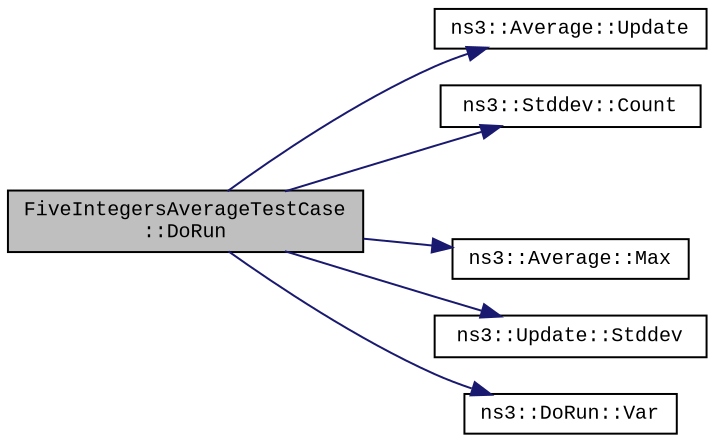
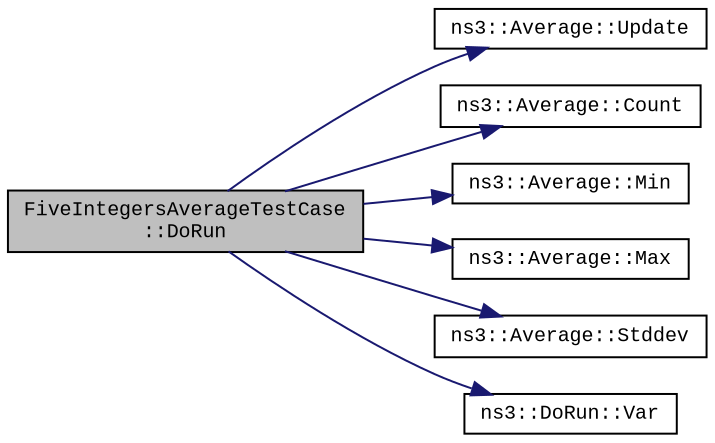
(571, 106) -> (571, 106)
none -> (571, 184)
(571, 336) -> (571, 336)
